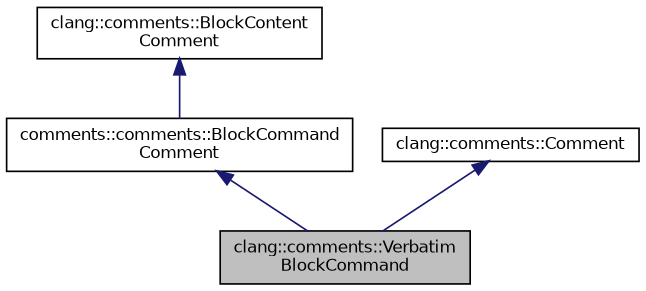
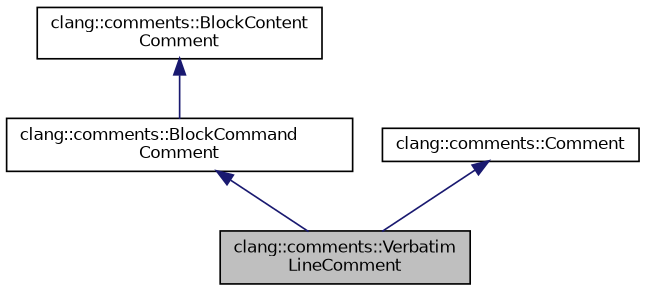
(180, 145) -> (180, 145)
(345, 257) -> (345, 257)
